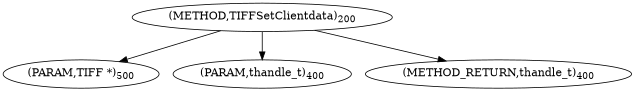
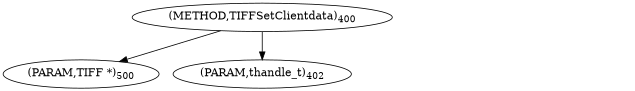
(347, 16) -> (347, 16)
(315, 73) -> (315, 73)
(498, 74) -> none
